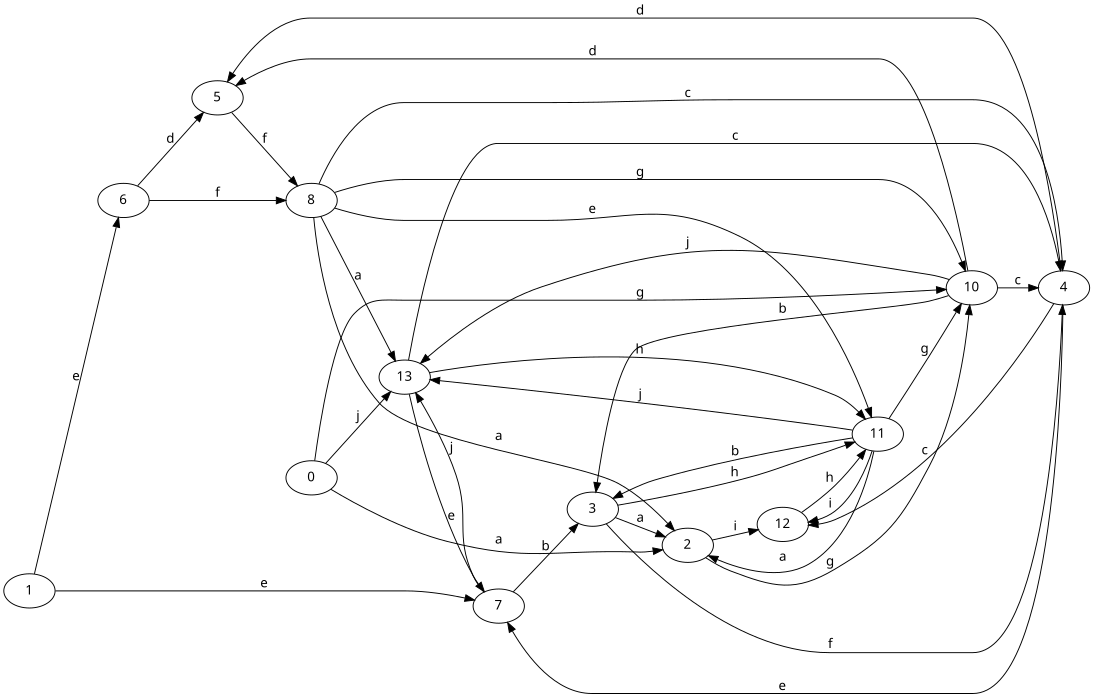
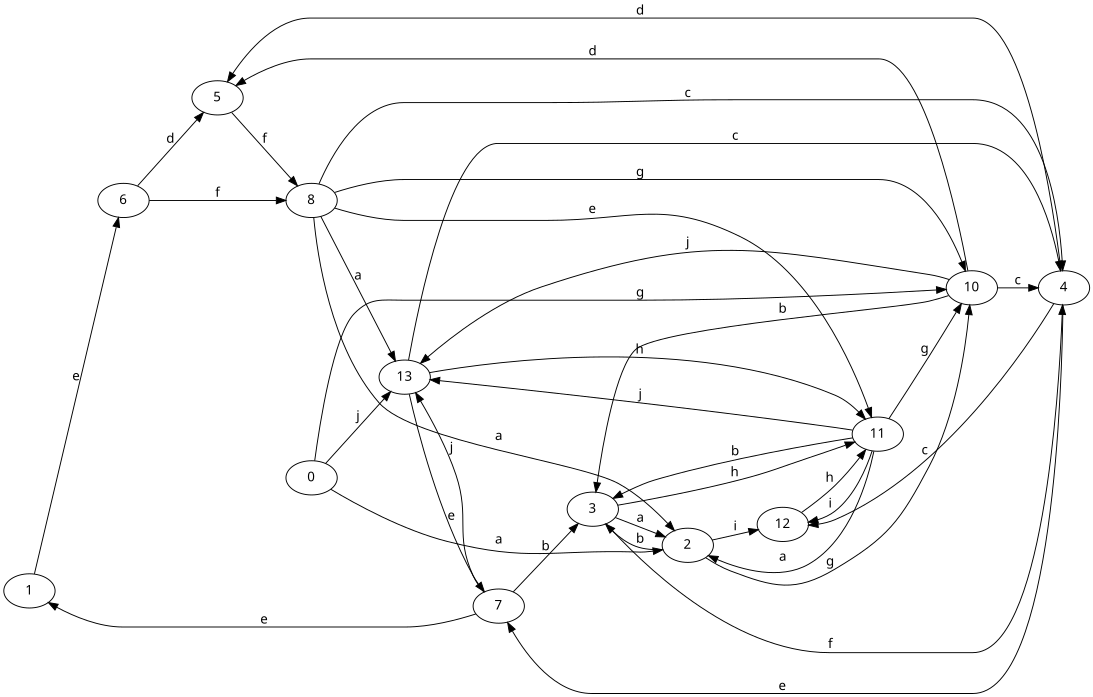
none -> (636, 546)
(260, 591) -> (265, 627)
